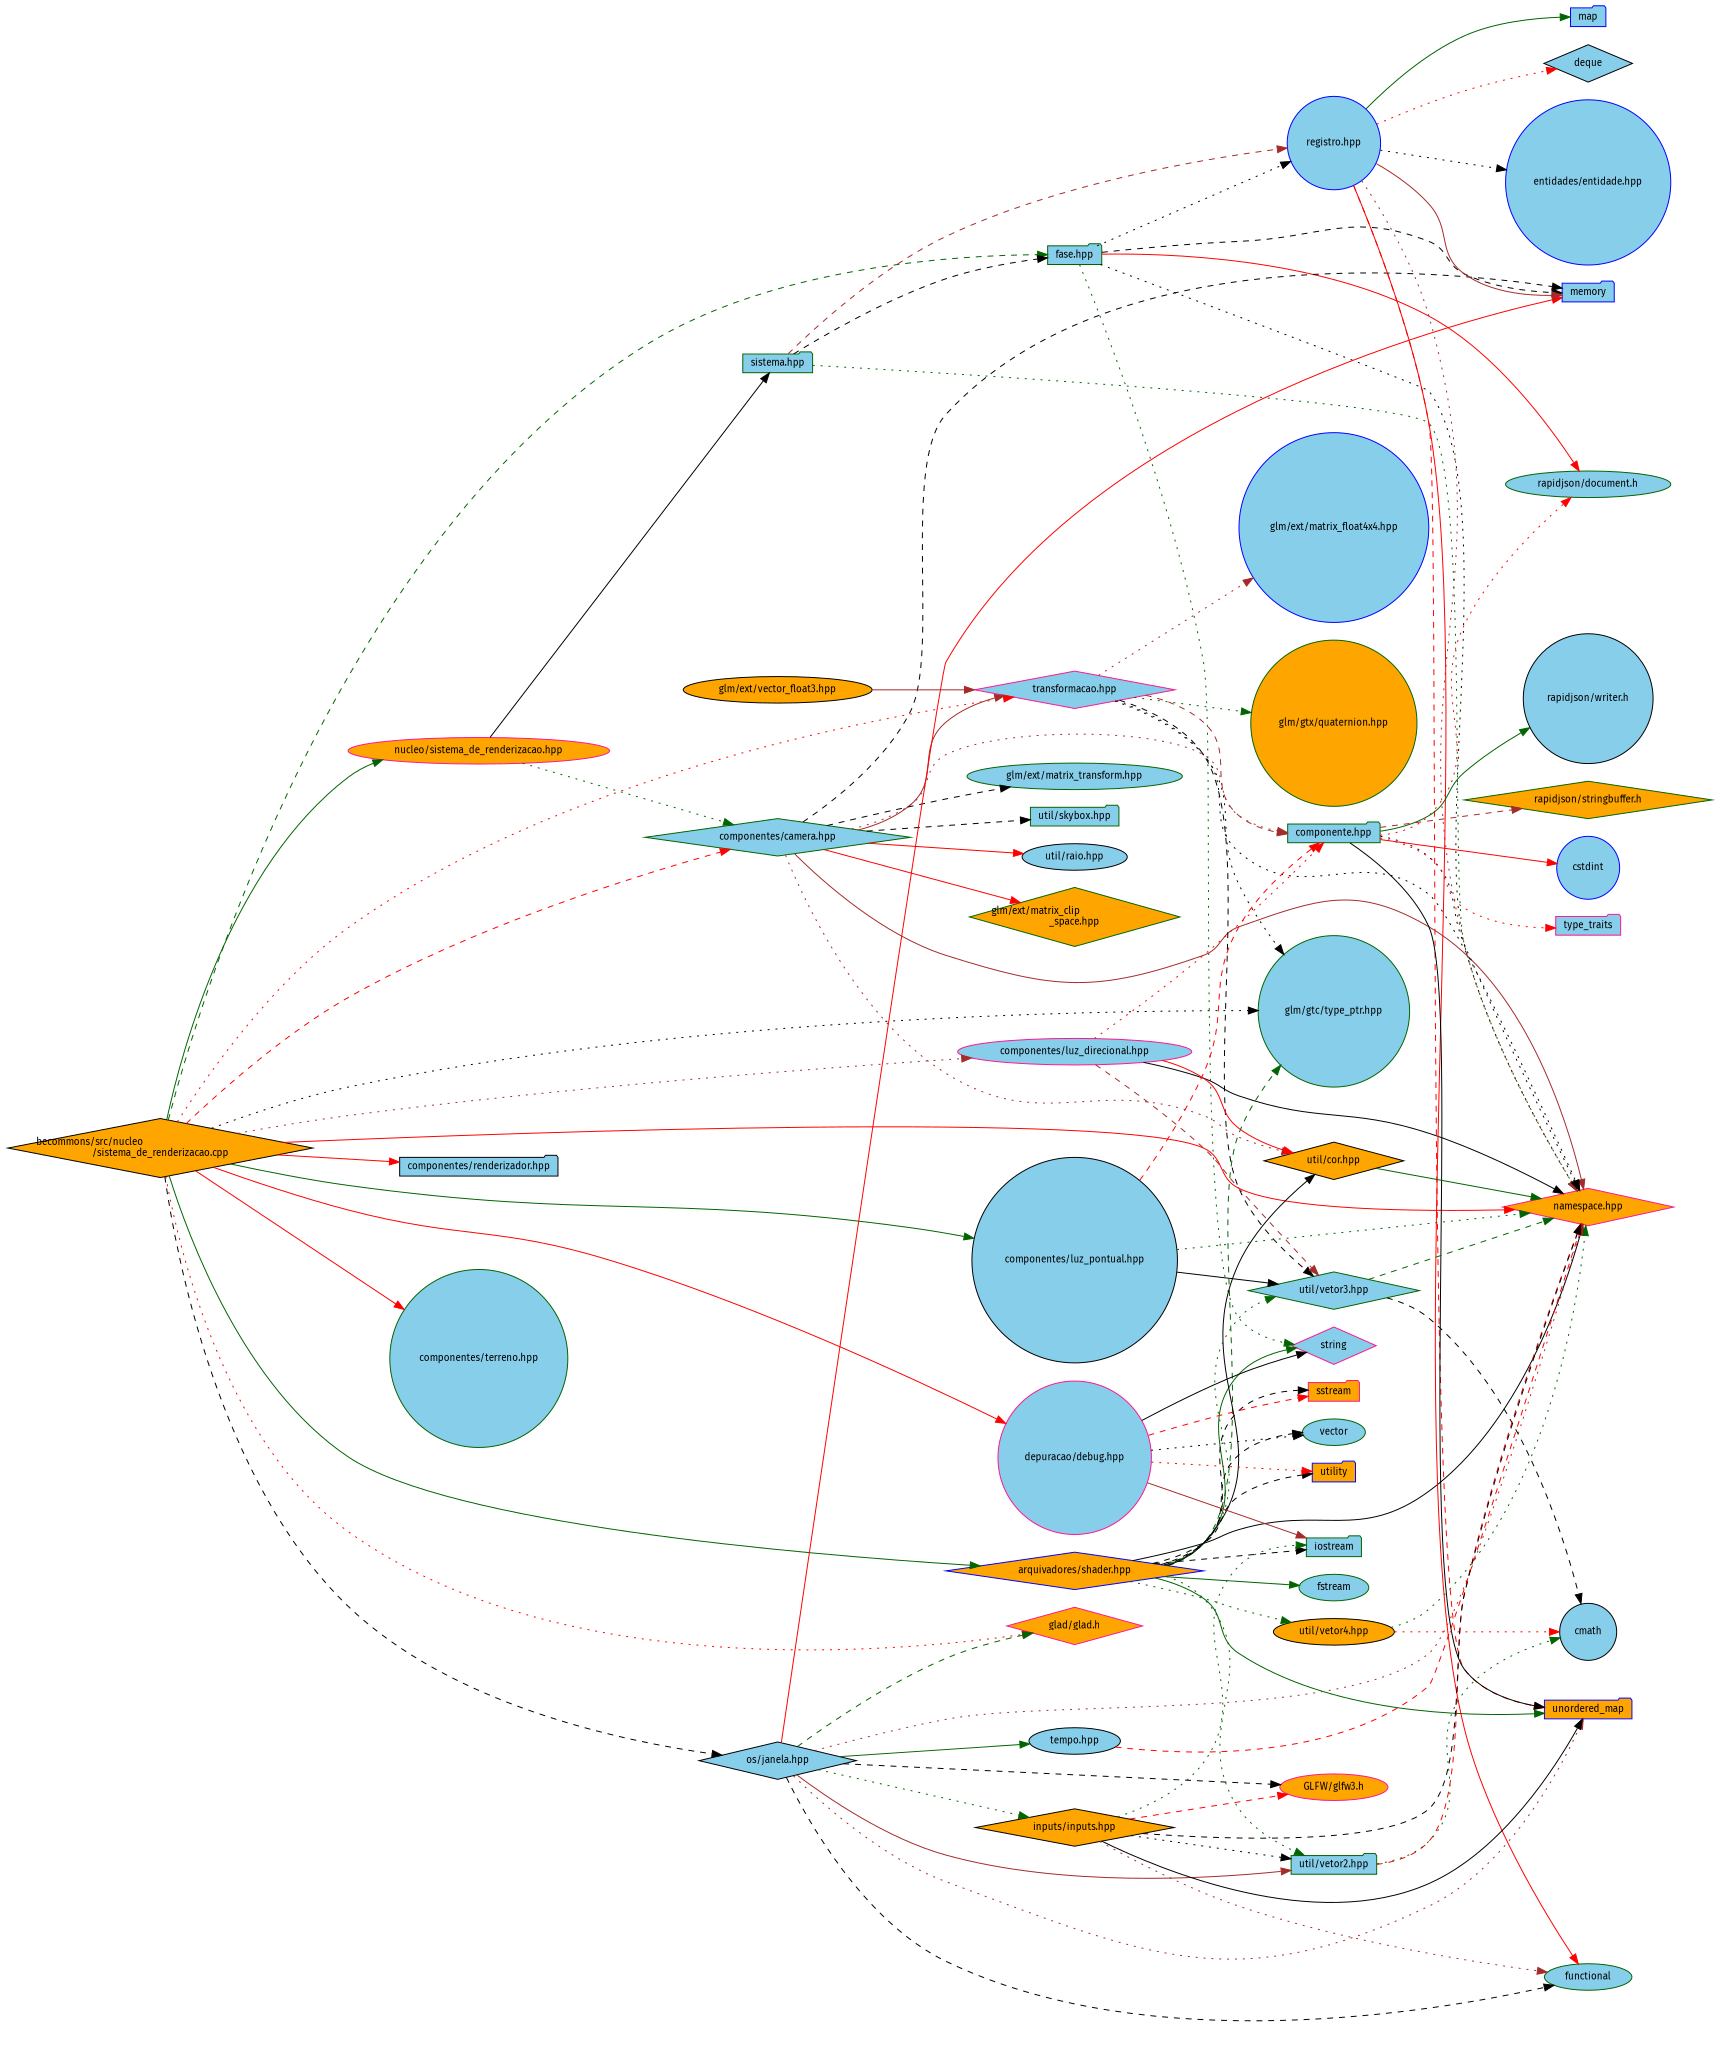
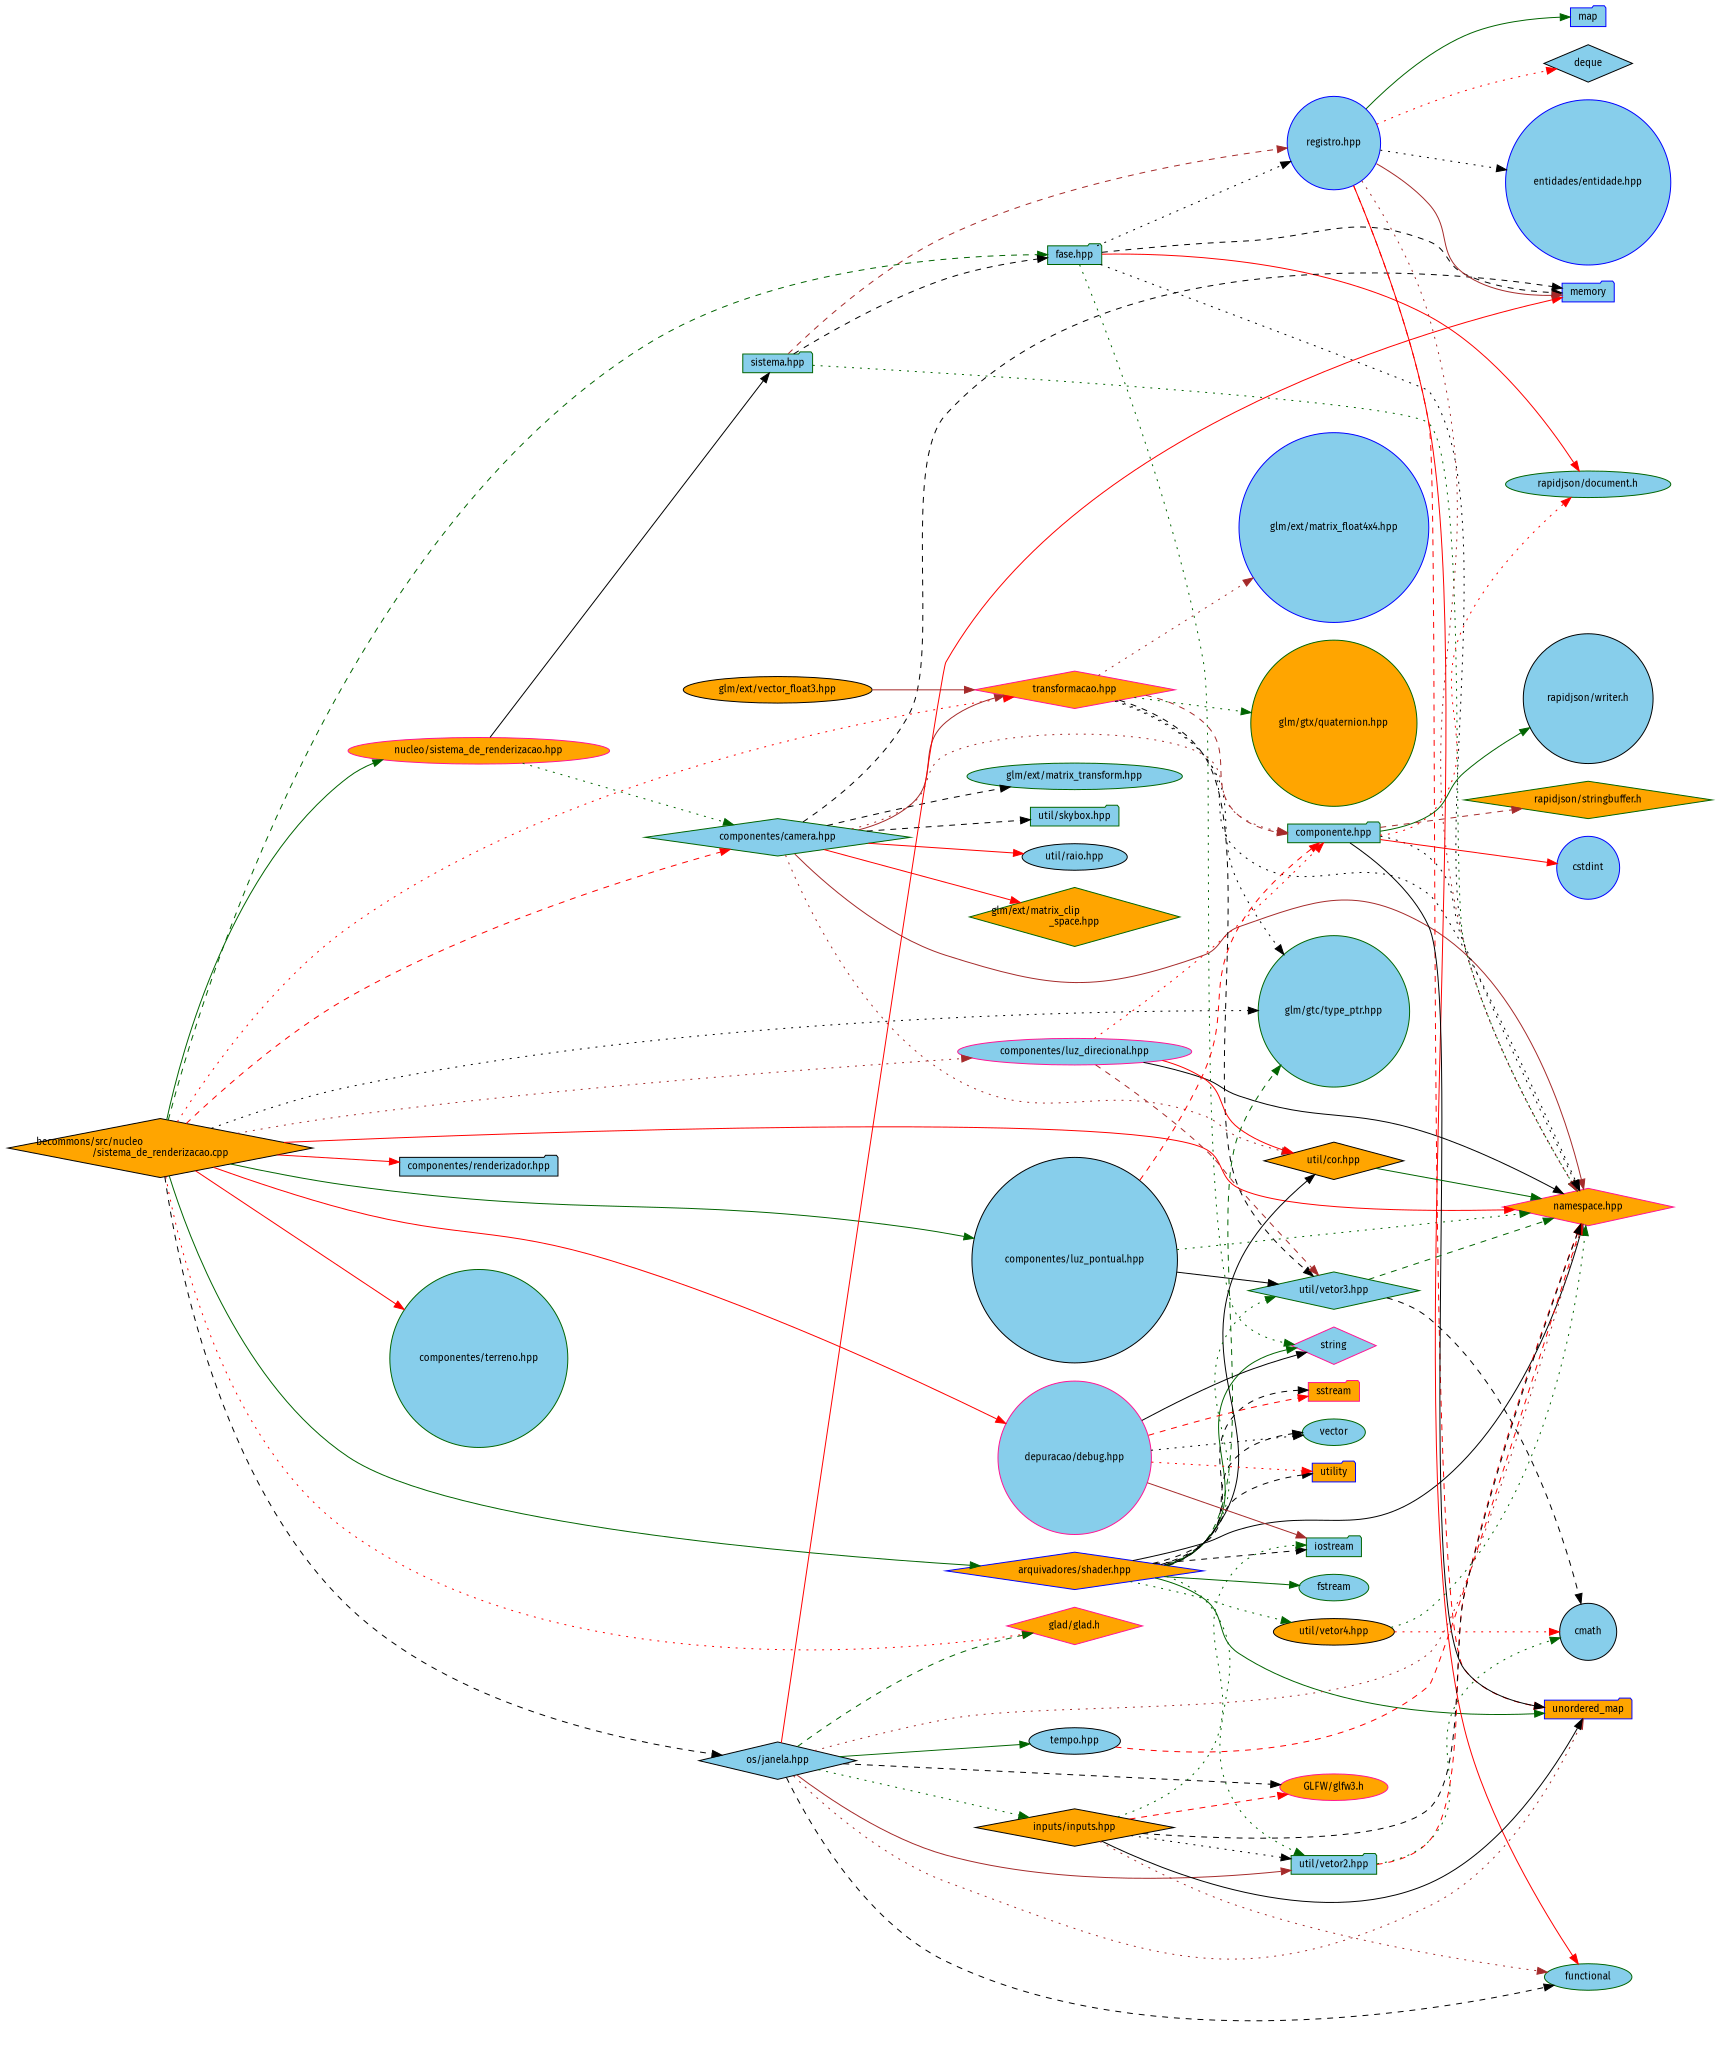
(1075, 690) -> (1075, 690)
(1588, 926) -> none
